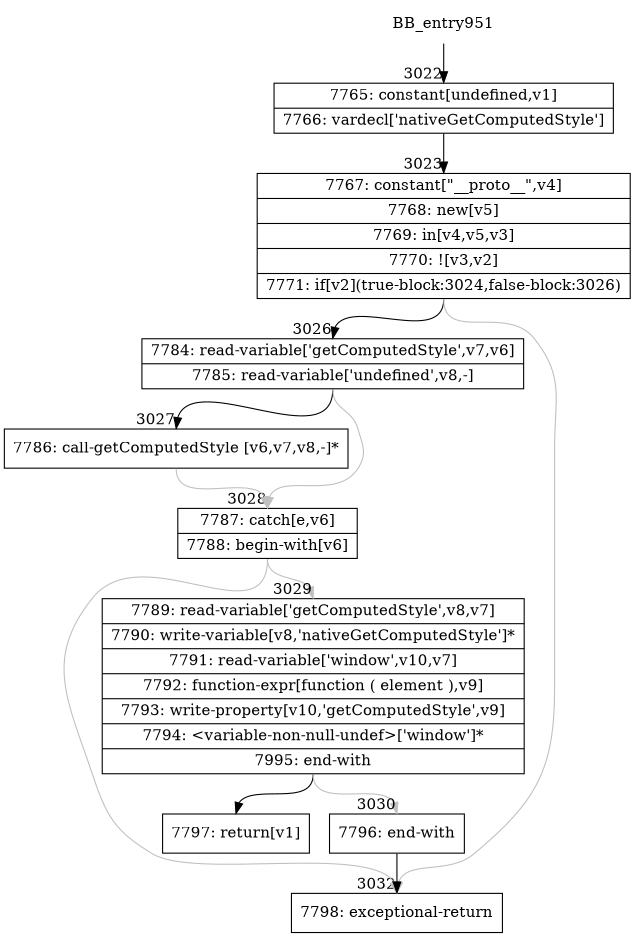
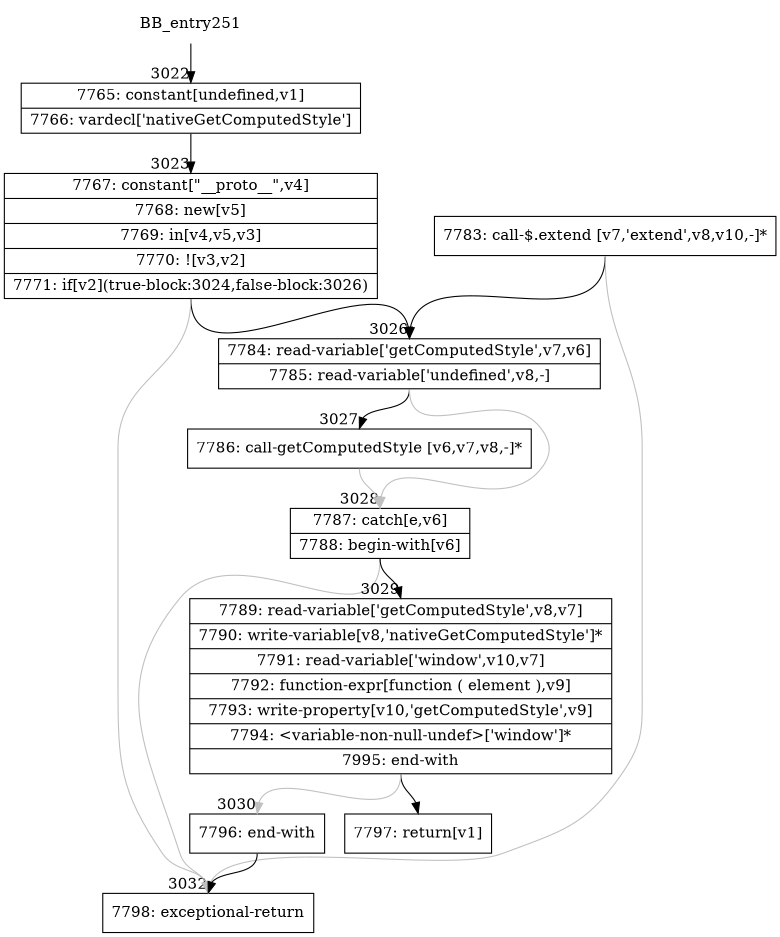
(444, 24) -> (191, 24)
none -> (605, 236)
(285, 577) -> (386, 575)
